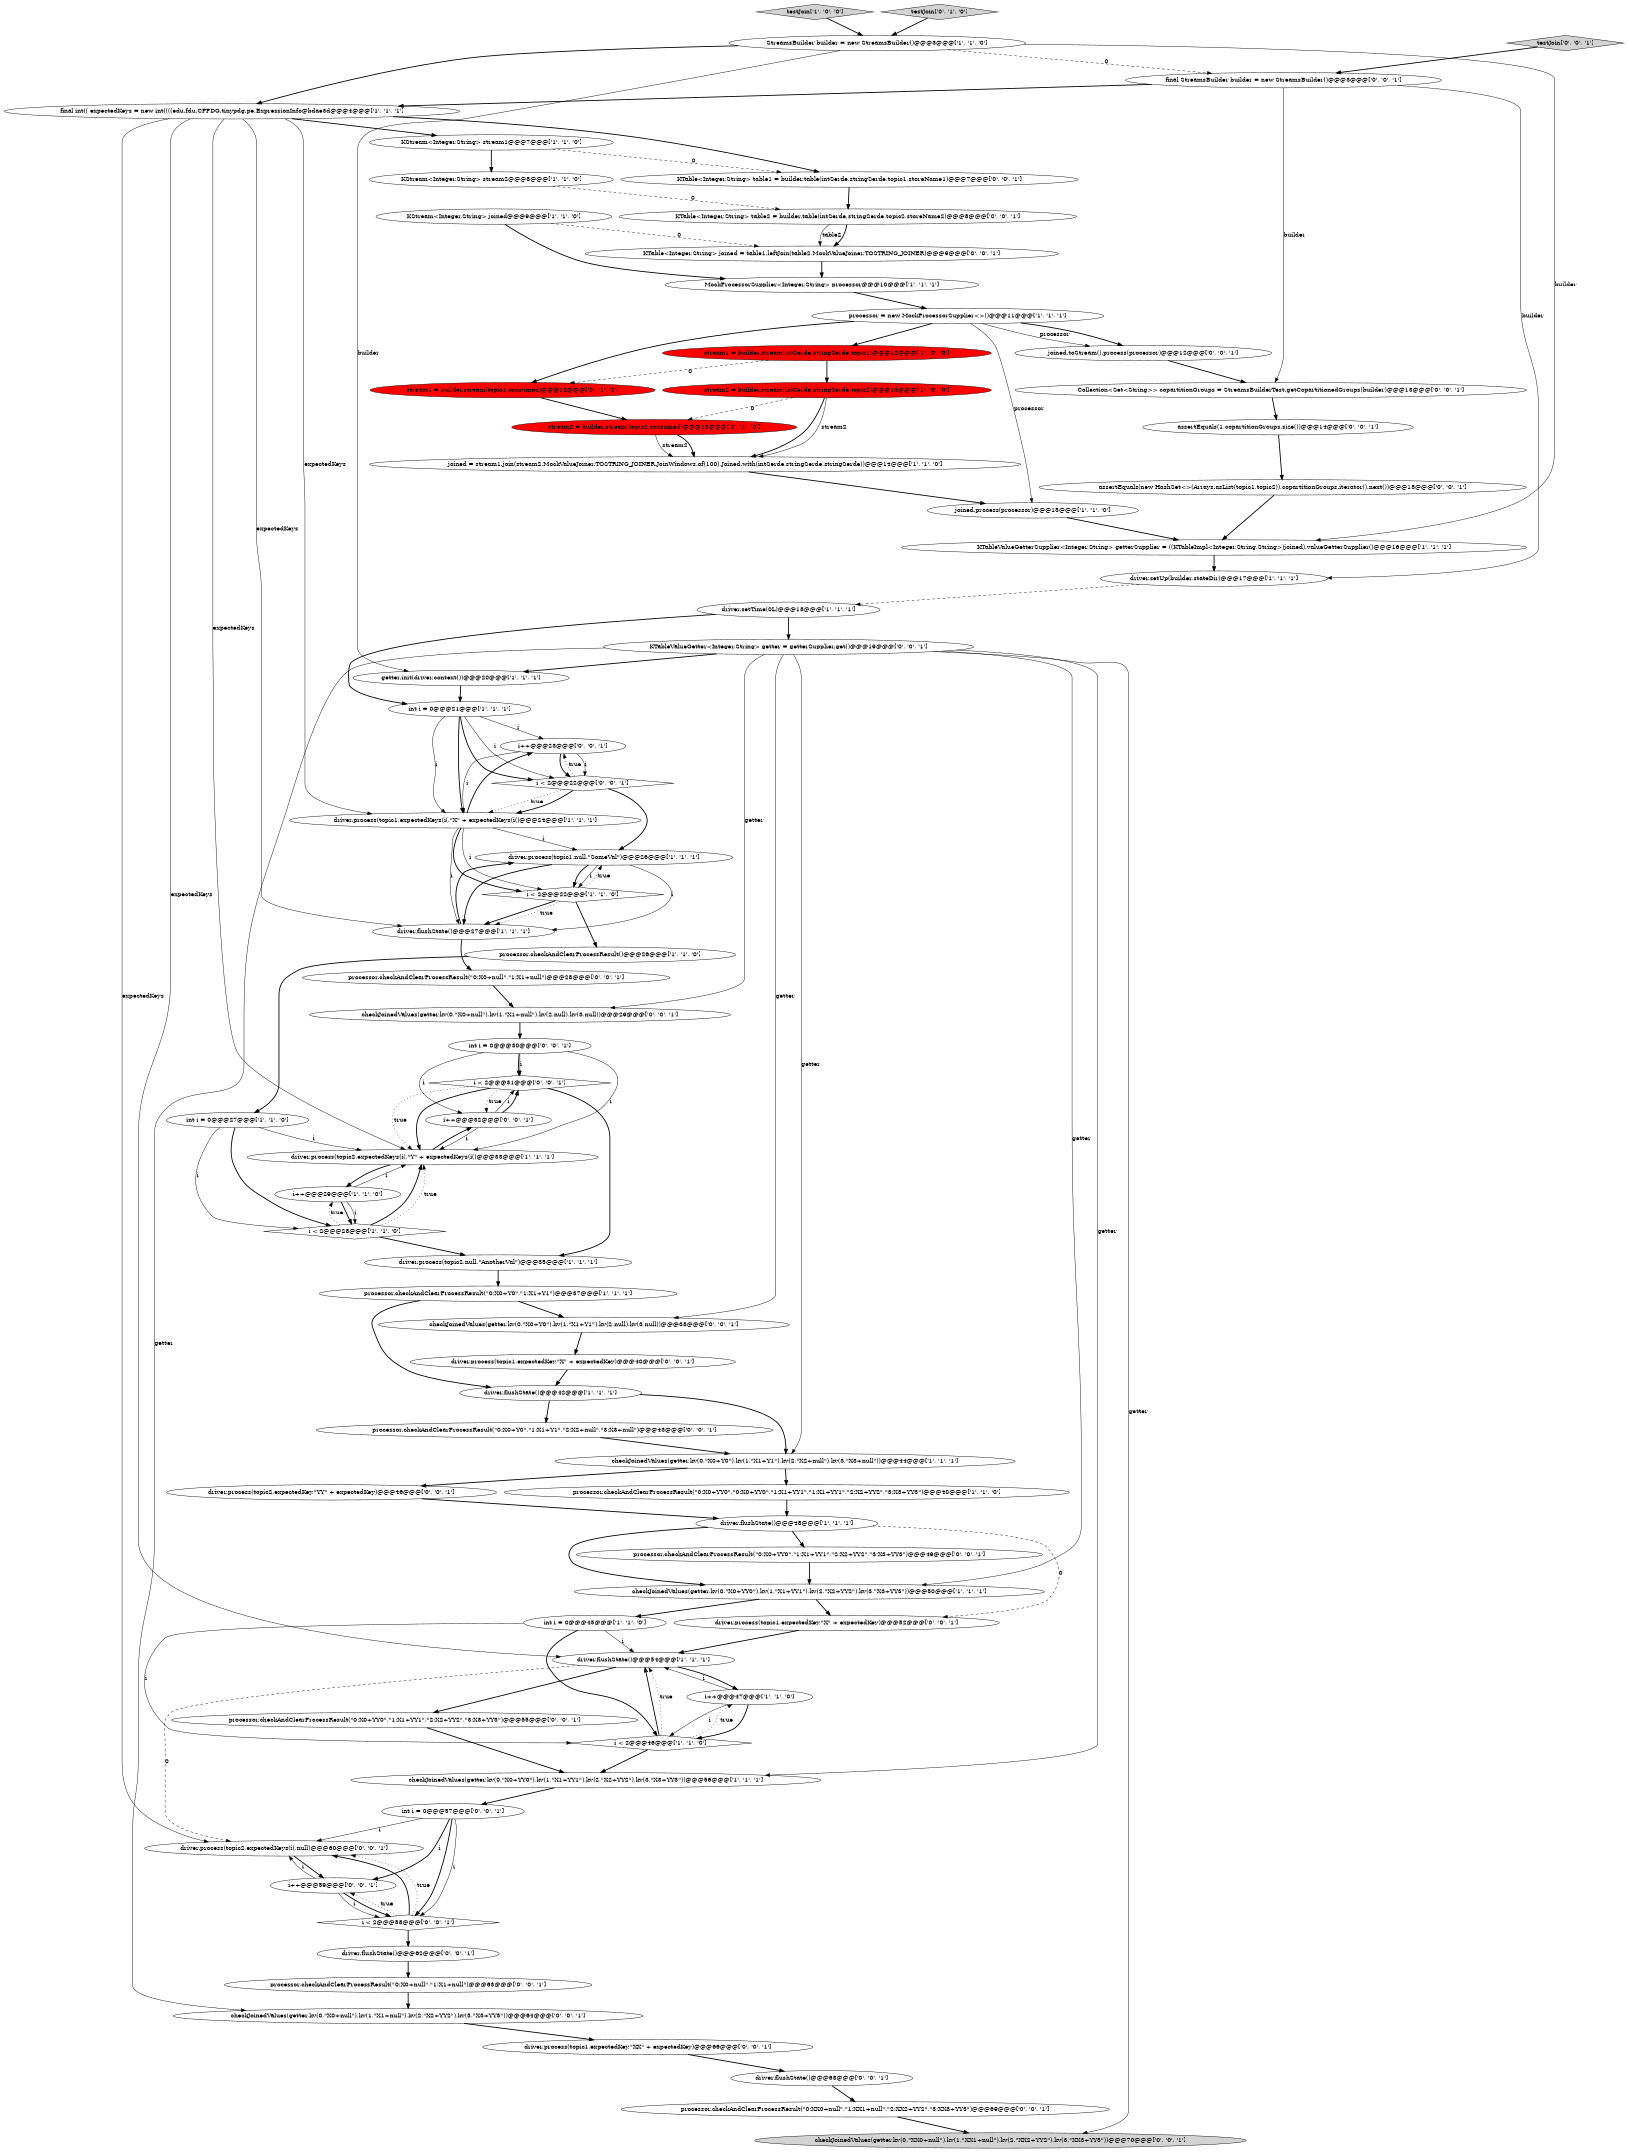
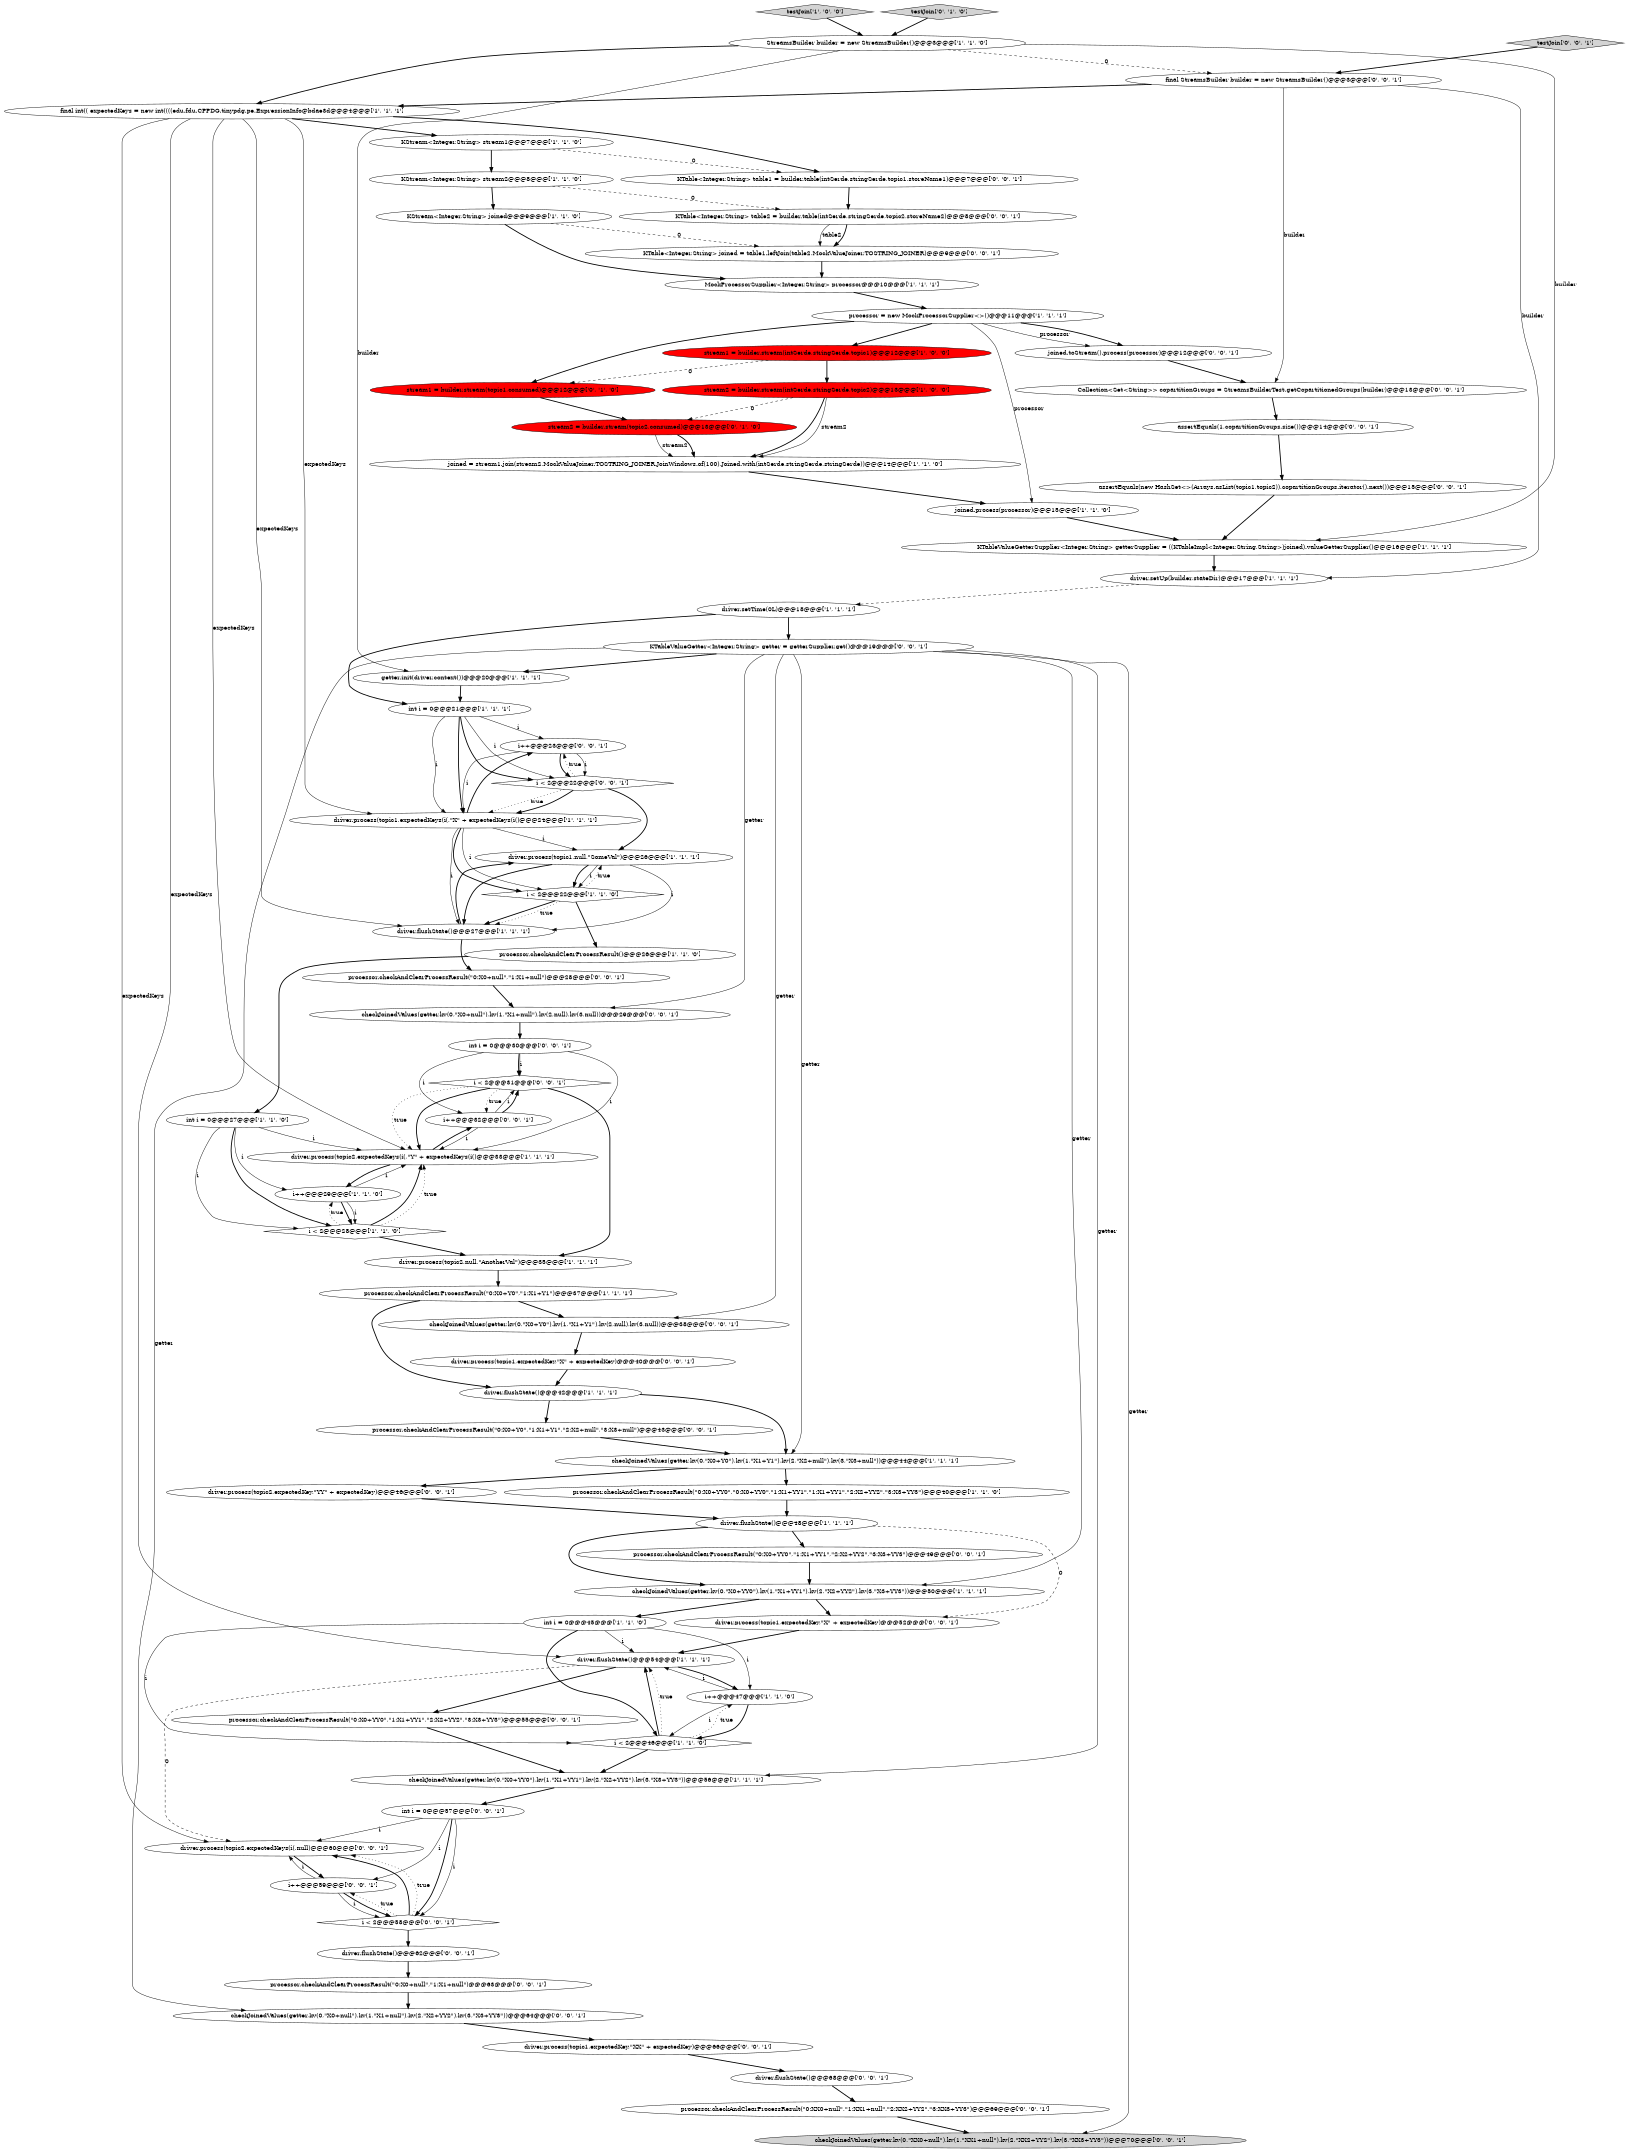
none -> (492, 196)
none -> (245, 1168)
none -> (711, 1640)
(423, 1860) -> (423, 1860)
